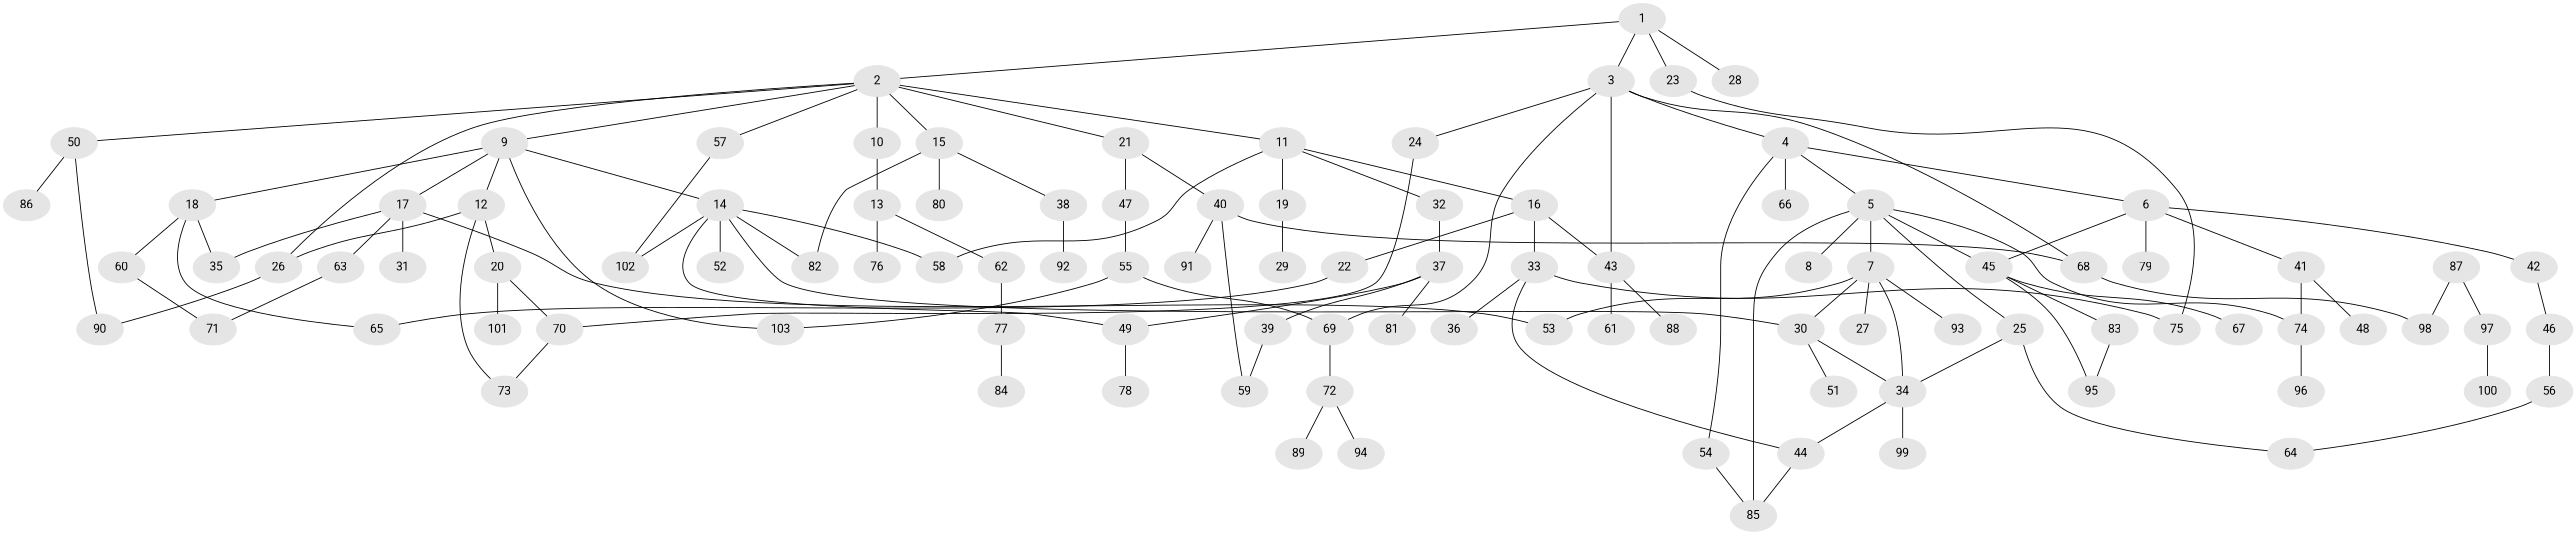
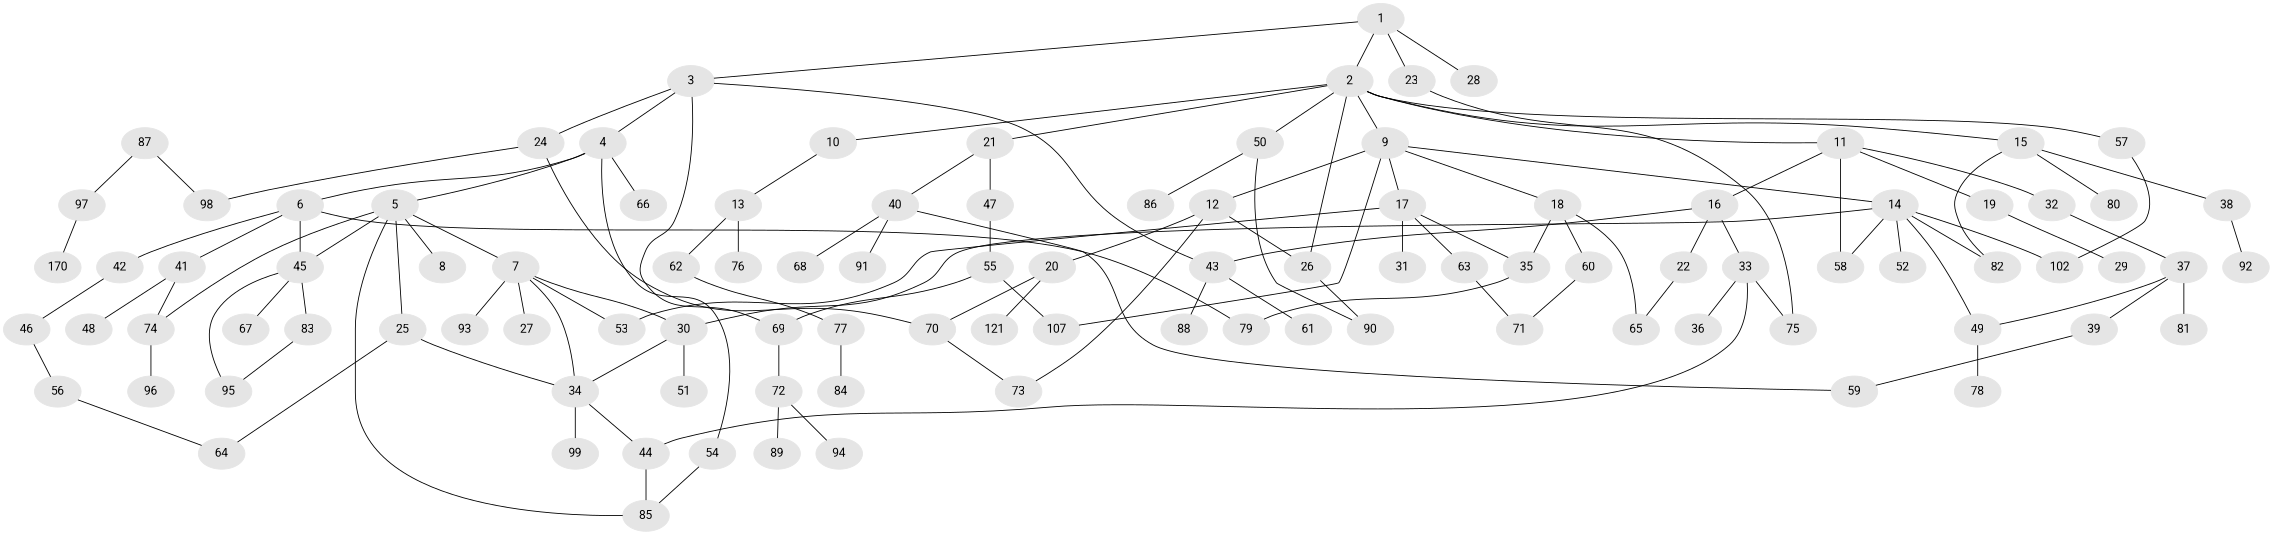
(1859, 144) -> none
none -> (1386, 298)
(2255, 298) -> (373, 171)
(498, 329) -> (994, 329)
(781, 329) -> (1057, 329)
(2487, 392) -> (58, 267)
